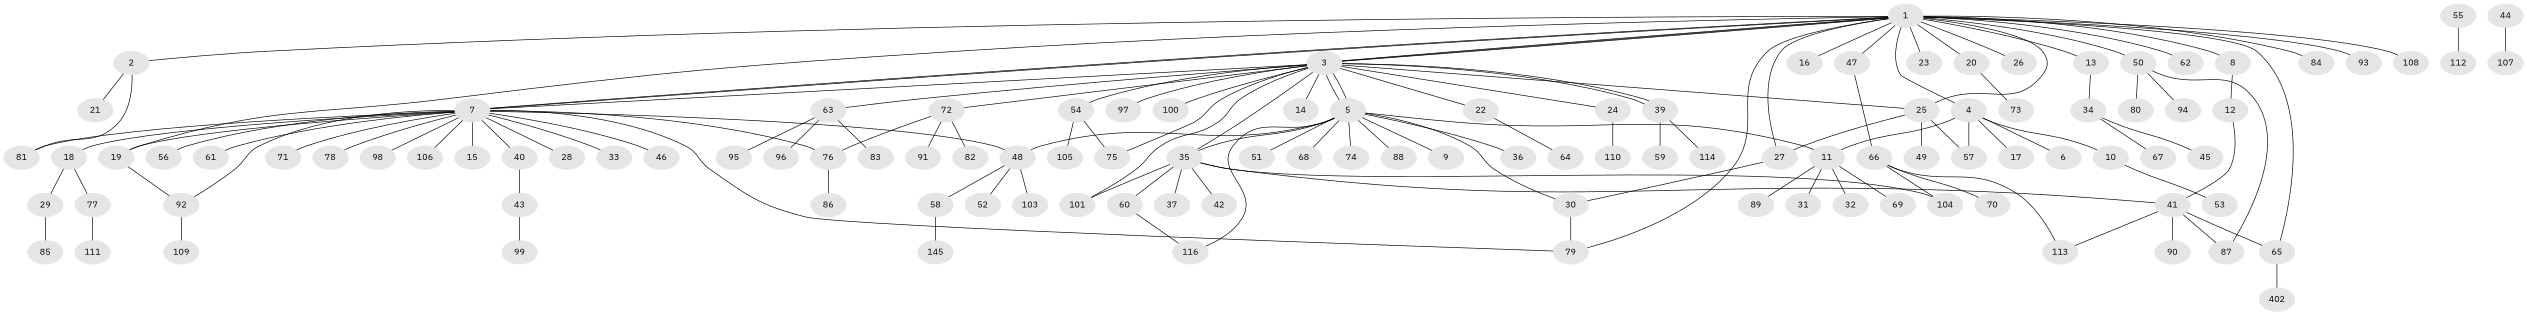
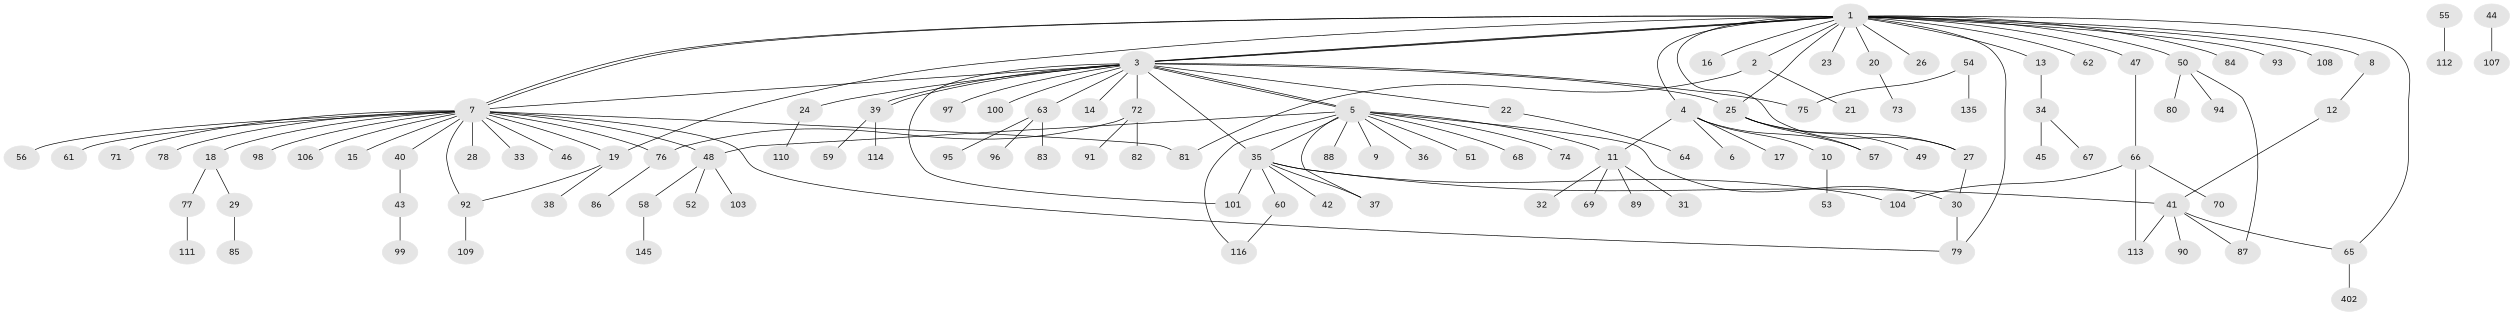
(1197, 77) -> none
(1065, 158) -> (1969, 110)
none -> (1302, 163)
none -> (549, 205)
